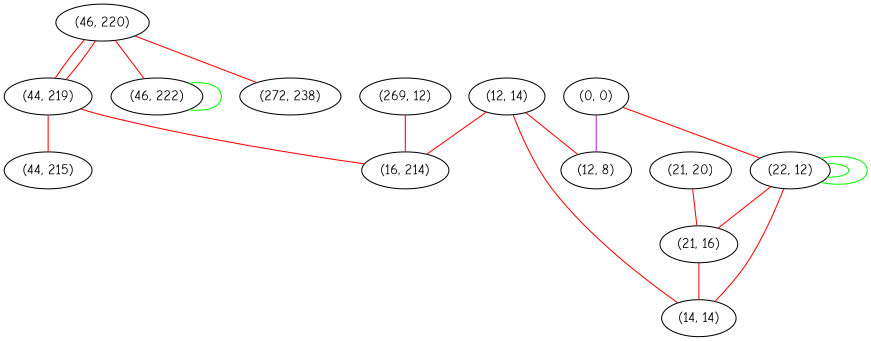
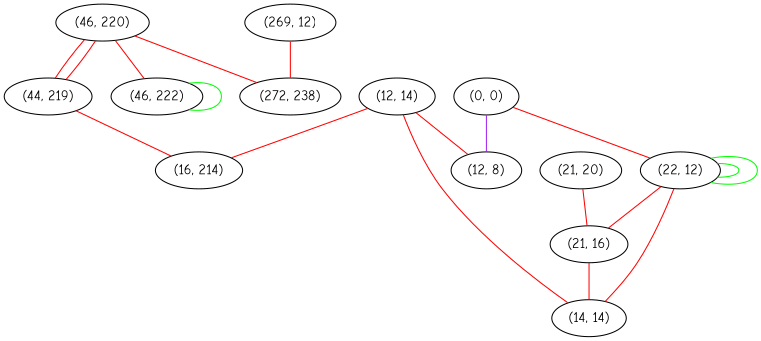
(405, 134) -> (290, 60)
(48, 170) -> none
